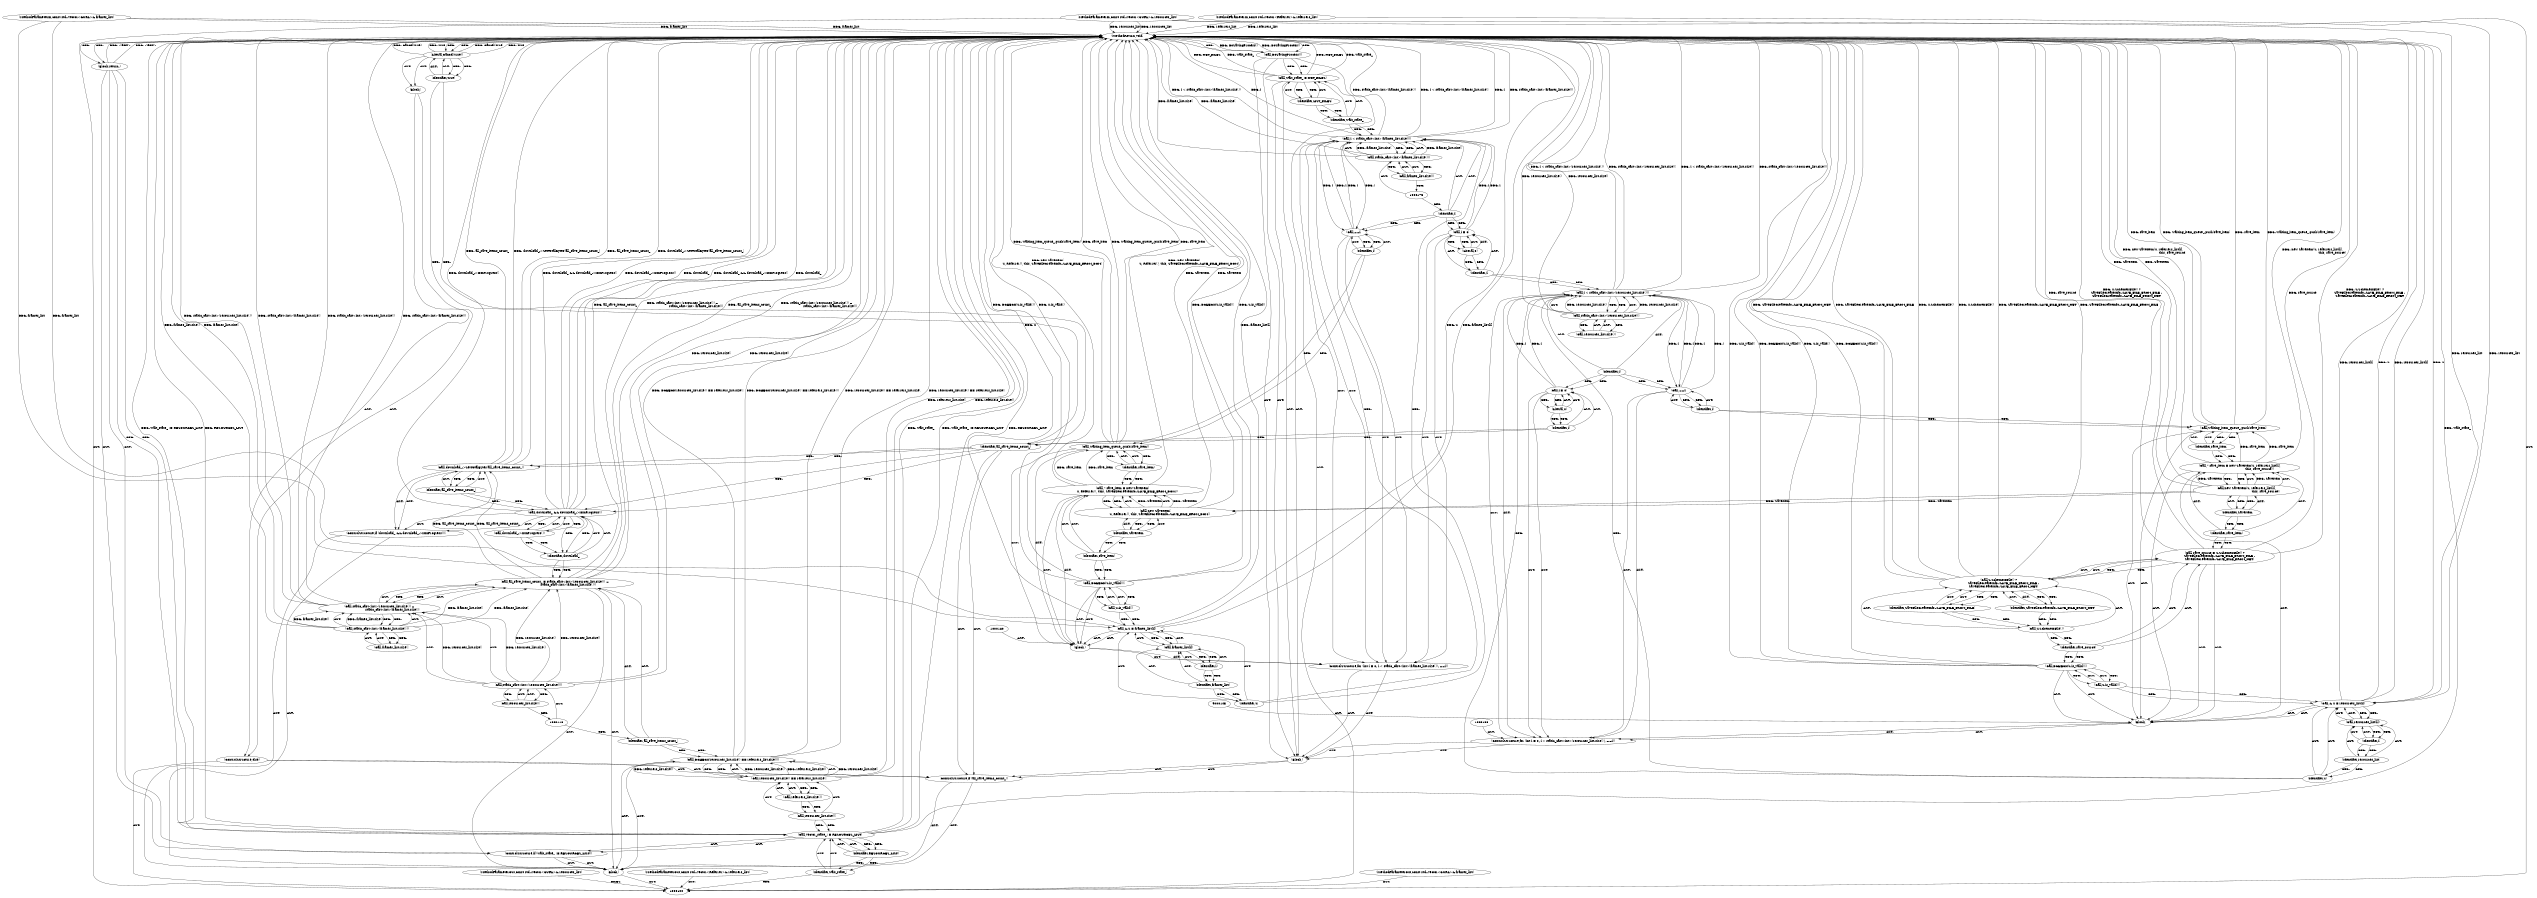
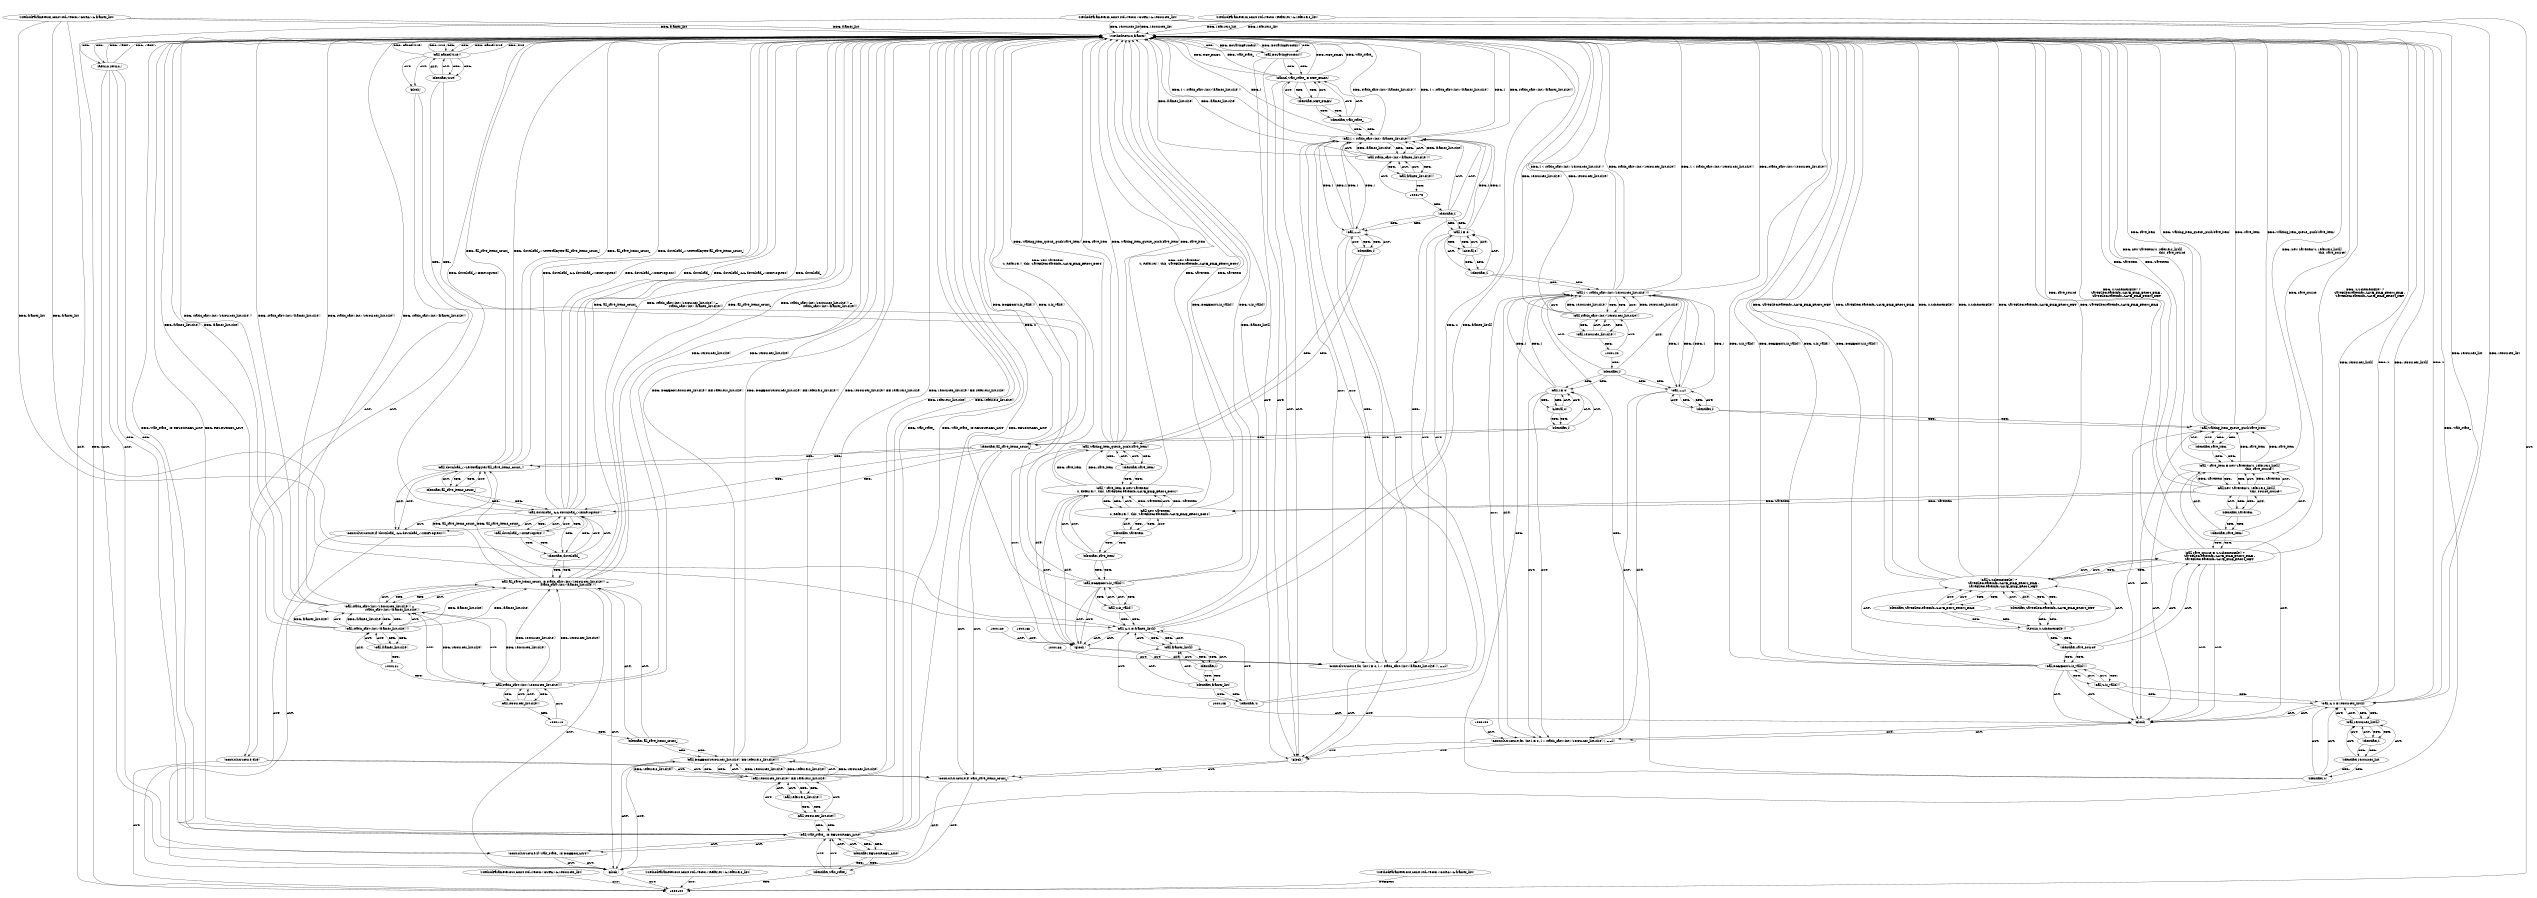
(1128, 36) -> (1128, 36)
(447, 55) -> (447, 55)
(110, 67) -> (110, 67)
(1302, 78) -> (1302, 78)
(1315, 101) -> (1315, 101)
none -> (1612, 353)
(97, 447) -> (97, 447)
(2246, 490) -> (2246, 490)
(1932, 608) -> (1932, 608)
none -> (1023, 629)
(2046, 629) -> (2046, 629)
none -> (1055, 648)
none -> (392, 666)
(1324, 702) -> (77, 742)
(1219, 704) -> (1219, 704)
(974, 779) -> (974, 779)
(830, 835) -> (830, 835)
(548, 854) -> (548, 854)
(617, 882) -> (617, 882)
(1387, 882) -> (1387, 882)
